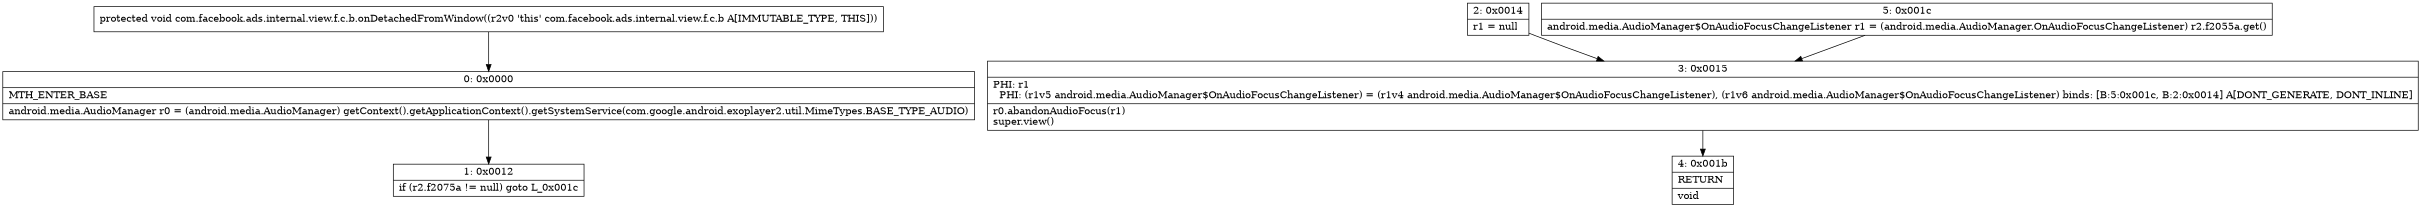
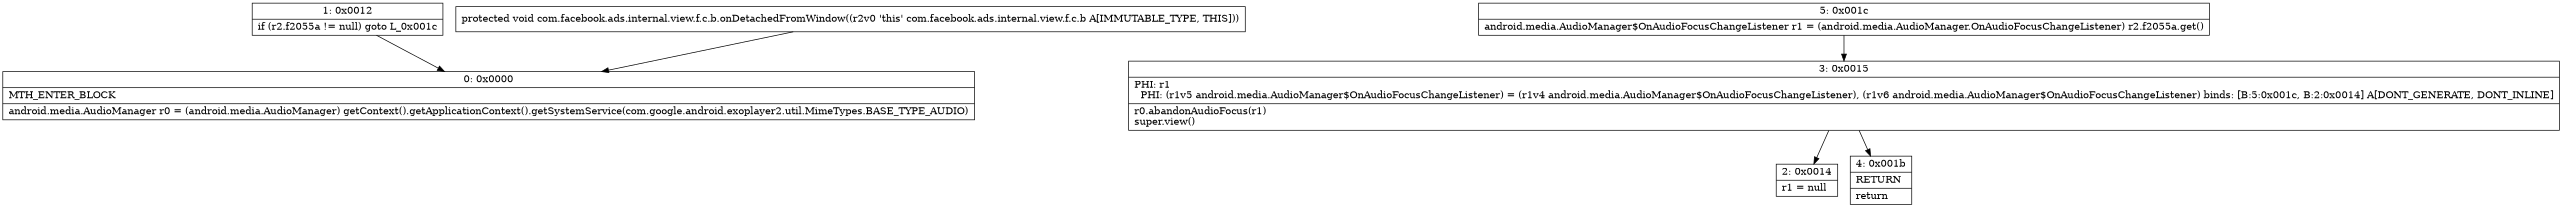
(1563, 46) -> (1823, 144)
(58, 95) -> (62, 95)
(489, 138) -> (407, 52)
(489, 188) -> (348, 27)
(1689, 196) -> (1872, 196)
